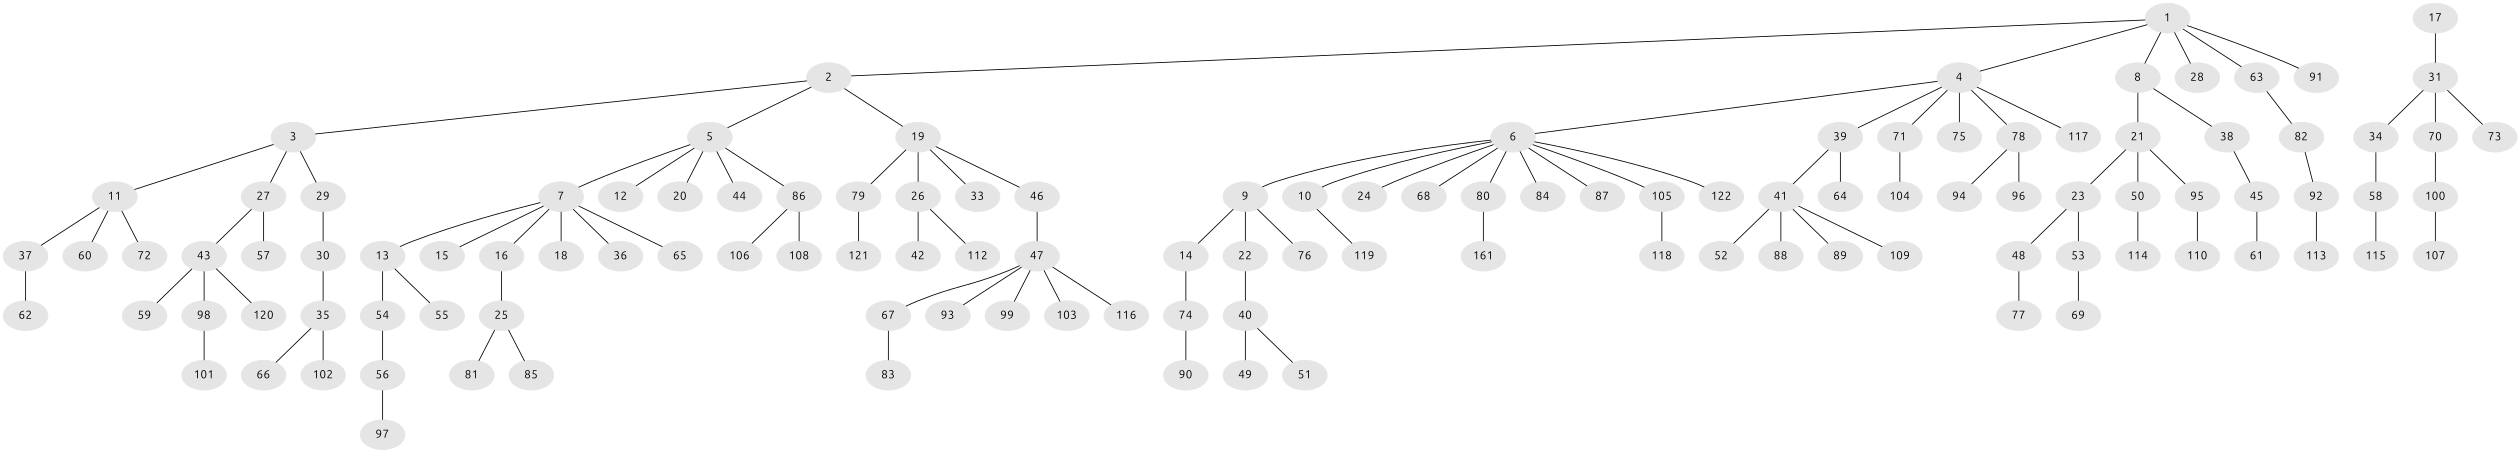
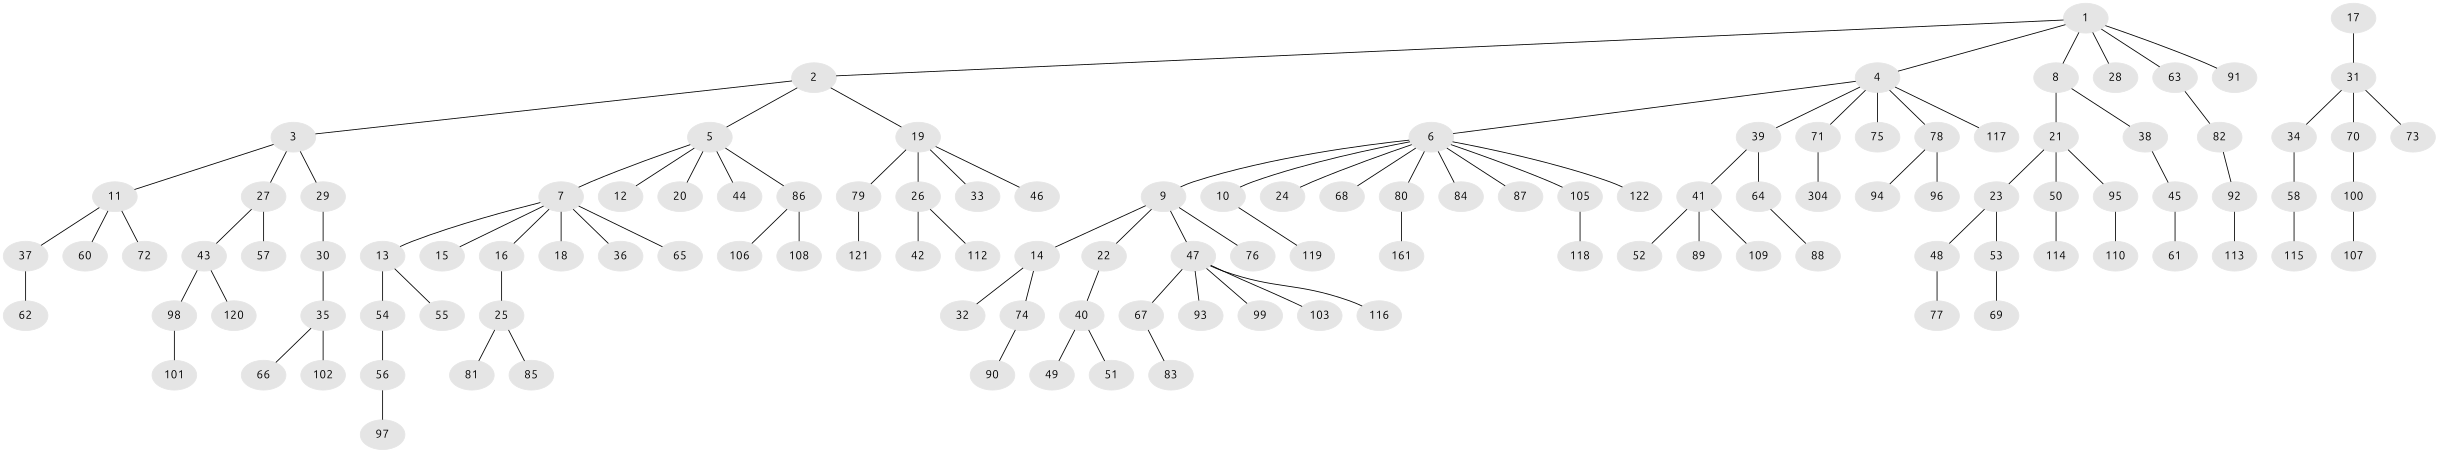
(1900, 197) -> (1818, 197)
(1037, 227) -> (1178, 226)
(1781, 227) -> (1788, 226)
(145, 316) -> none
none -> (963, 316)
